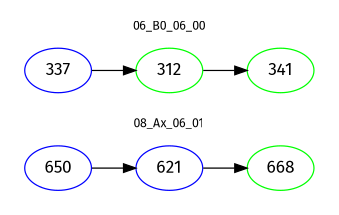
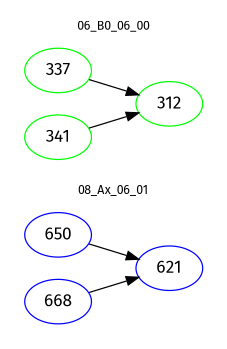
(58, 70) -> (58, 70)
(219, 70) -> (108, 122)
(219, 168) -> (108, 287)
(281, 168) -> (58, 302)
